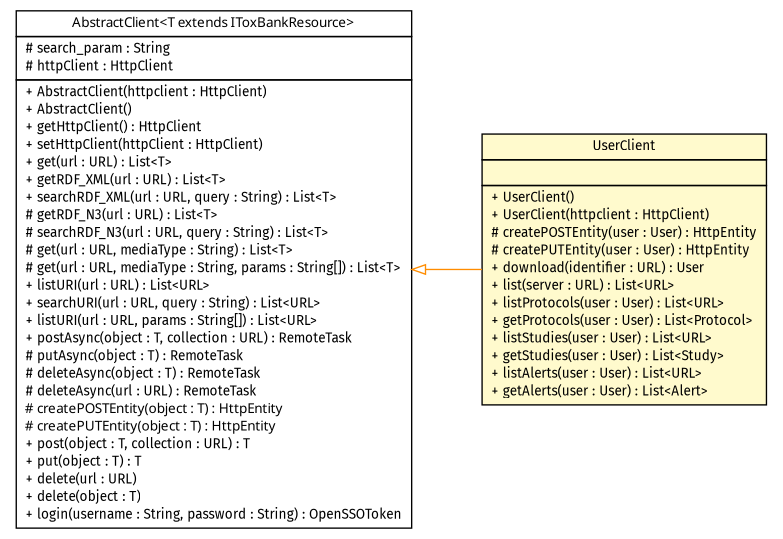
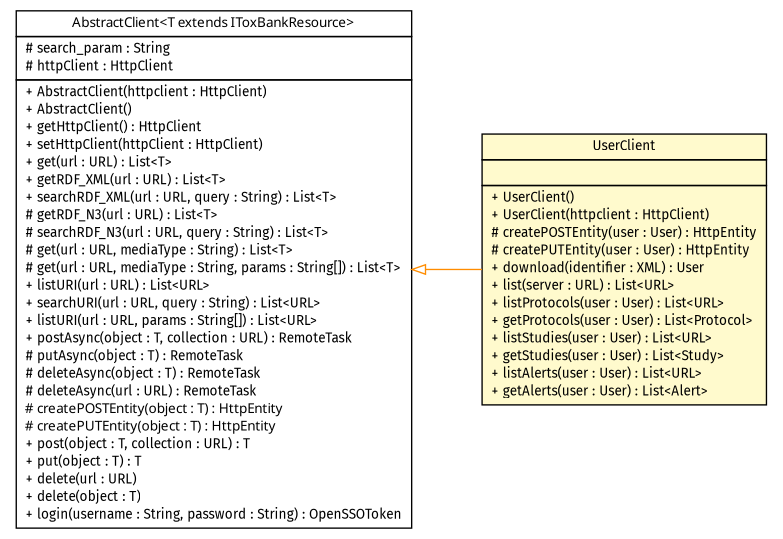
(598, 268) -> (598, 268)
